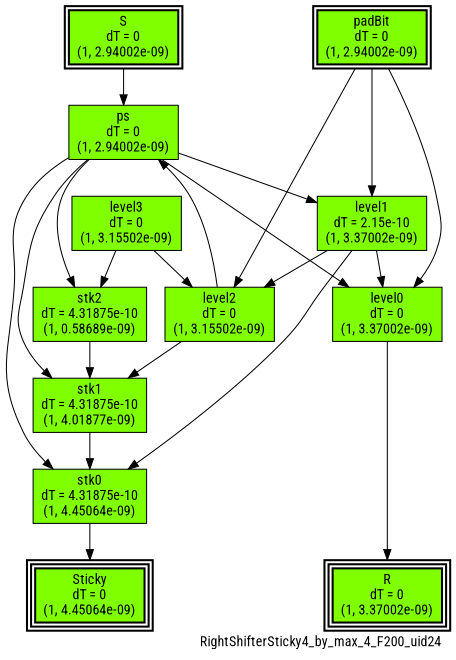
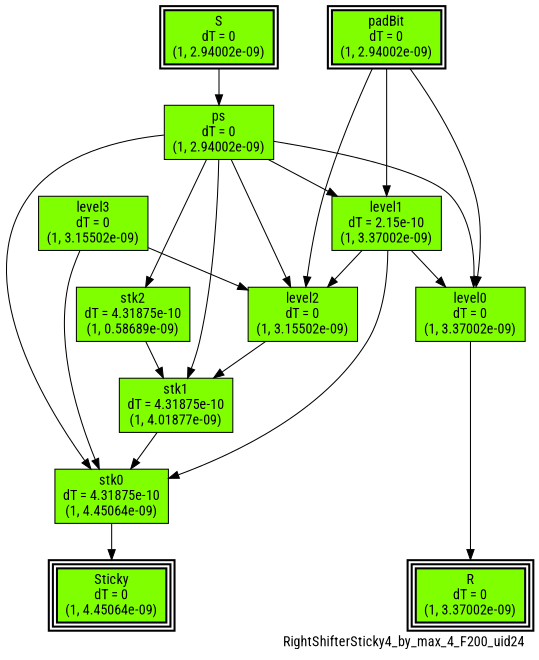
(202, 222) -> (259, 219)
(110, 264) -> (67, 356)
